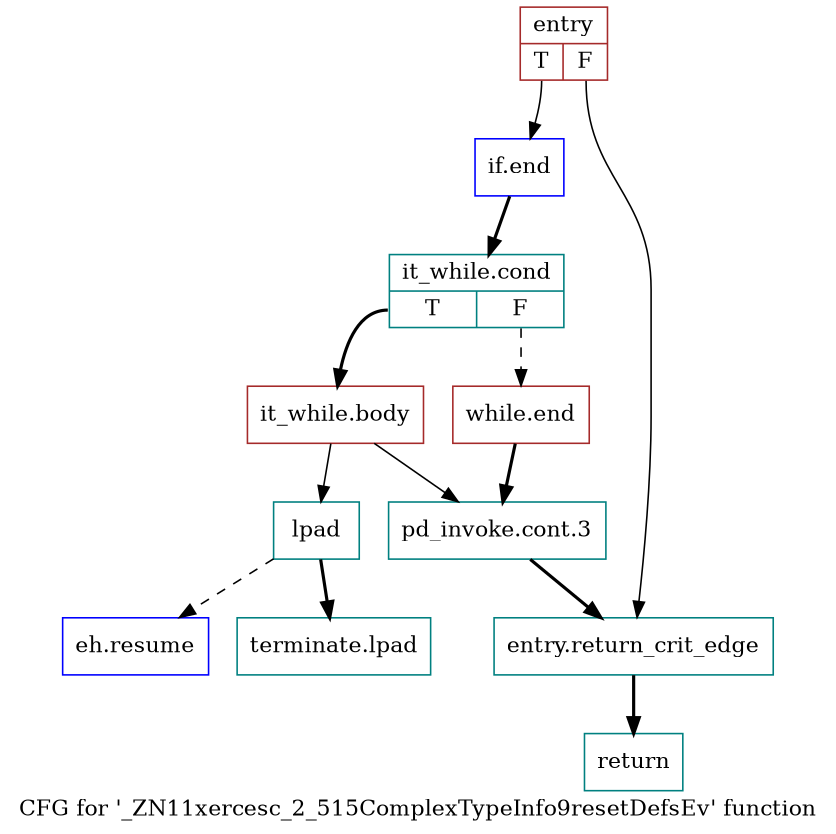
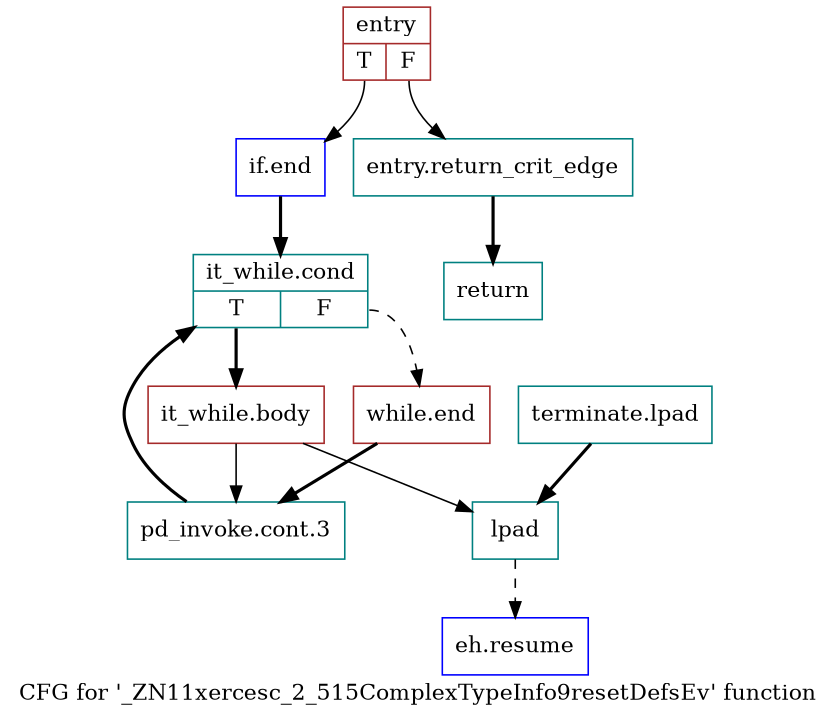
(324, 581) -> (571, 467)
(559, 583) -> (125, 420)
